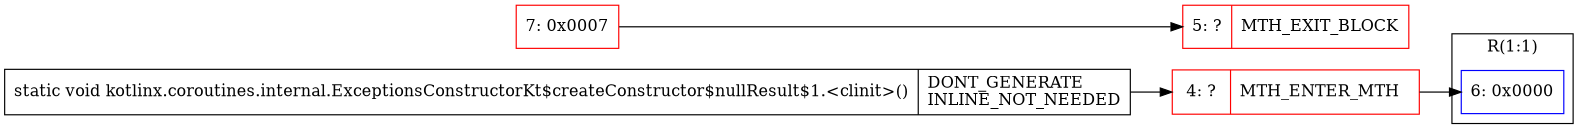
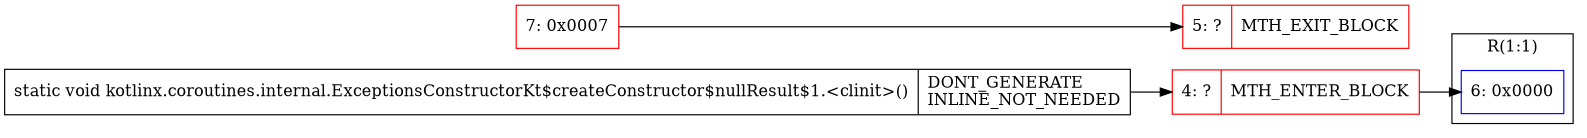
(1320, 91) -> (1320, 91)
